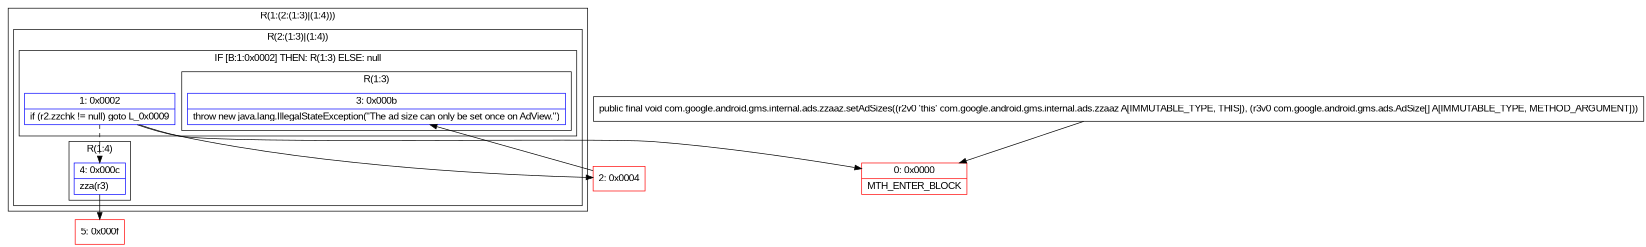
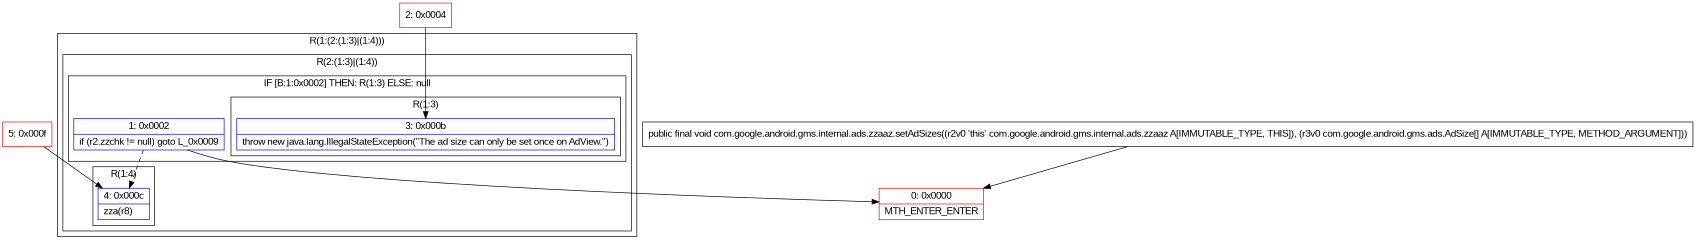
(361, 163) -> none
(94, 186) -> (118, 211)
(914, 186) -> (931, 211)
(100, 204) -> (70, 165)
